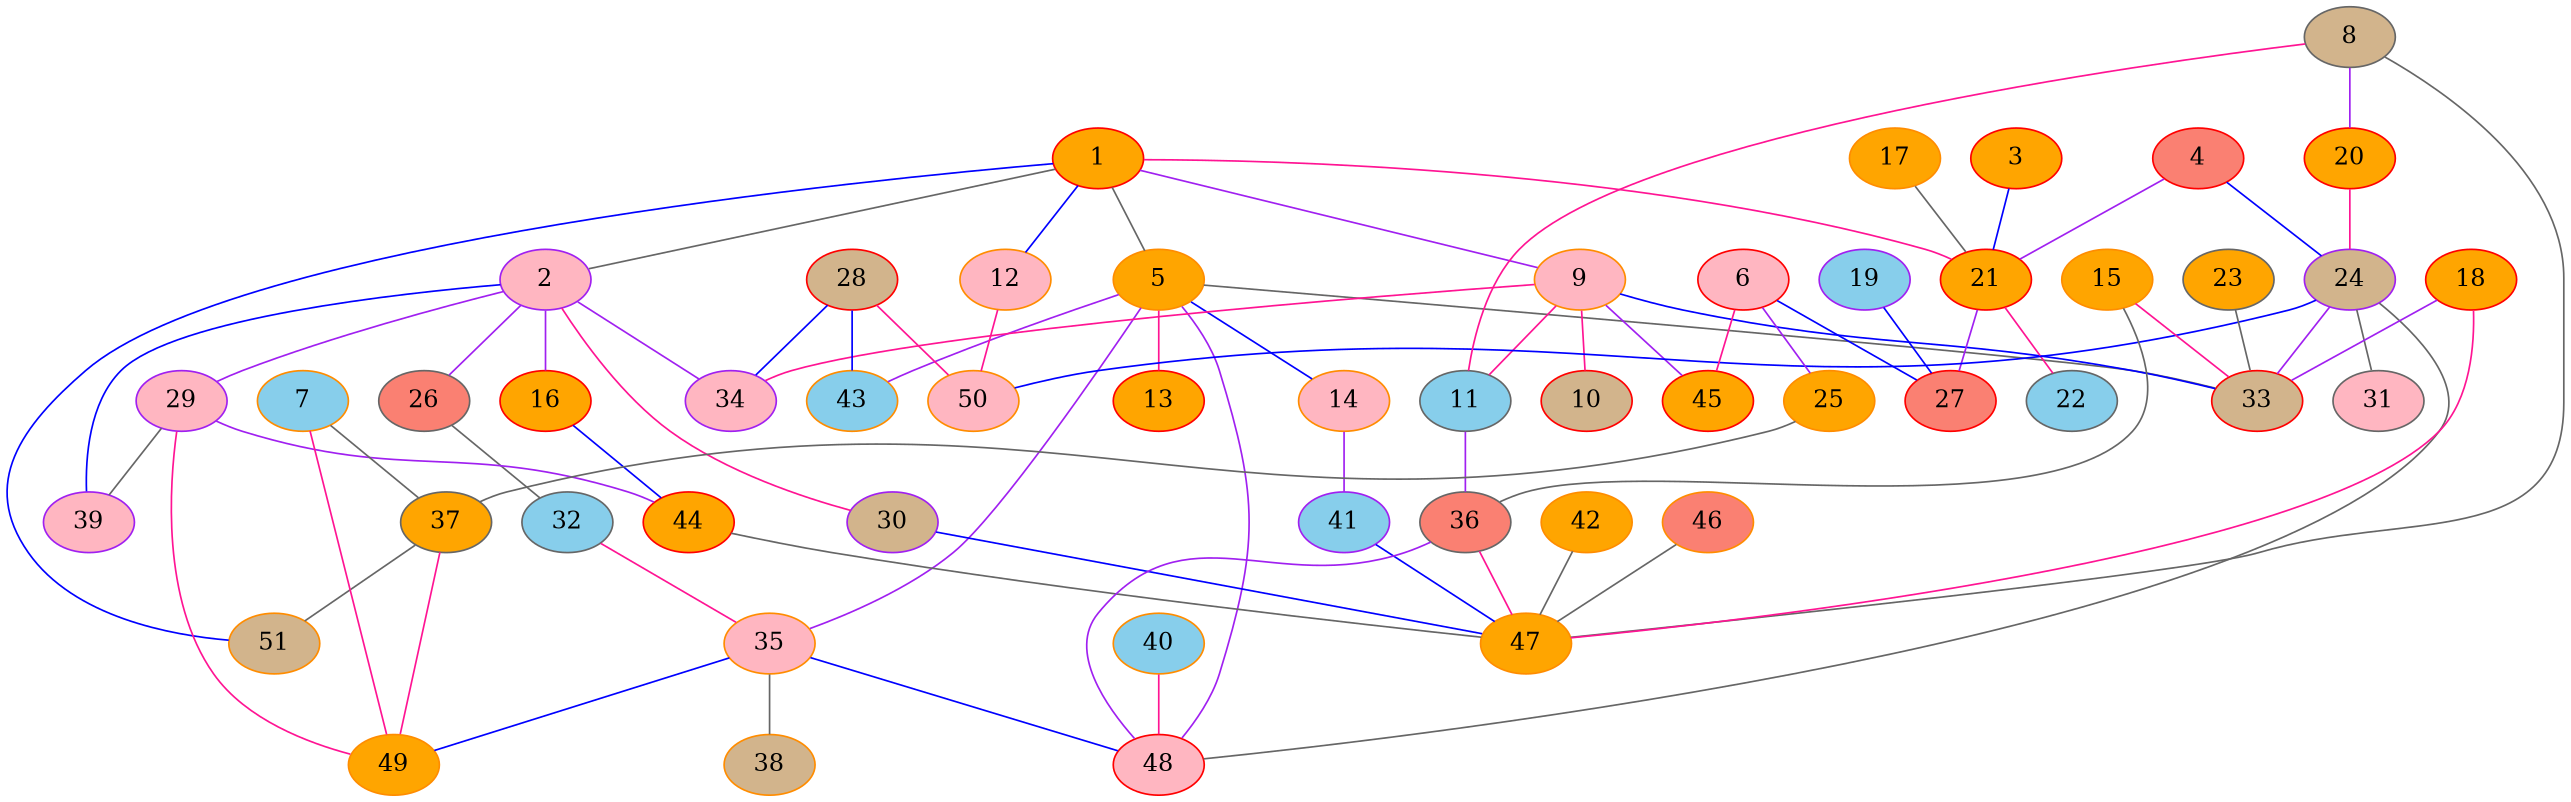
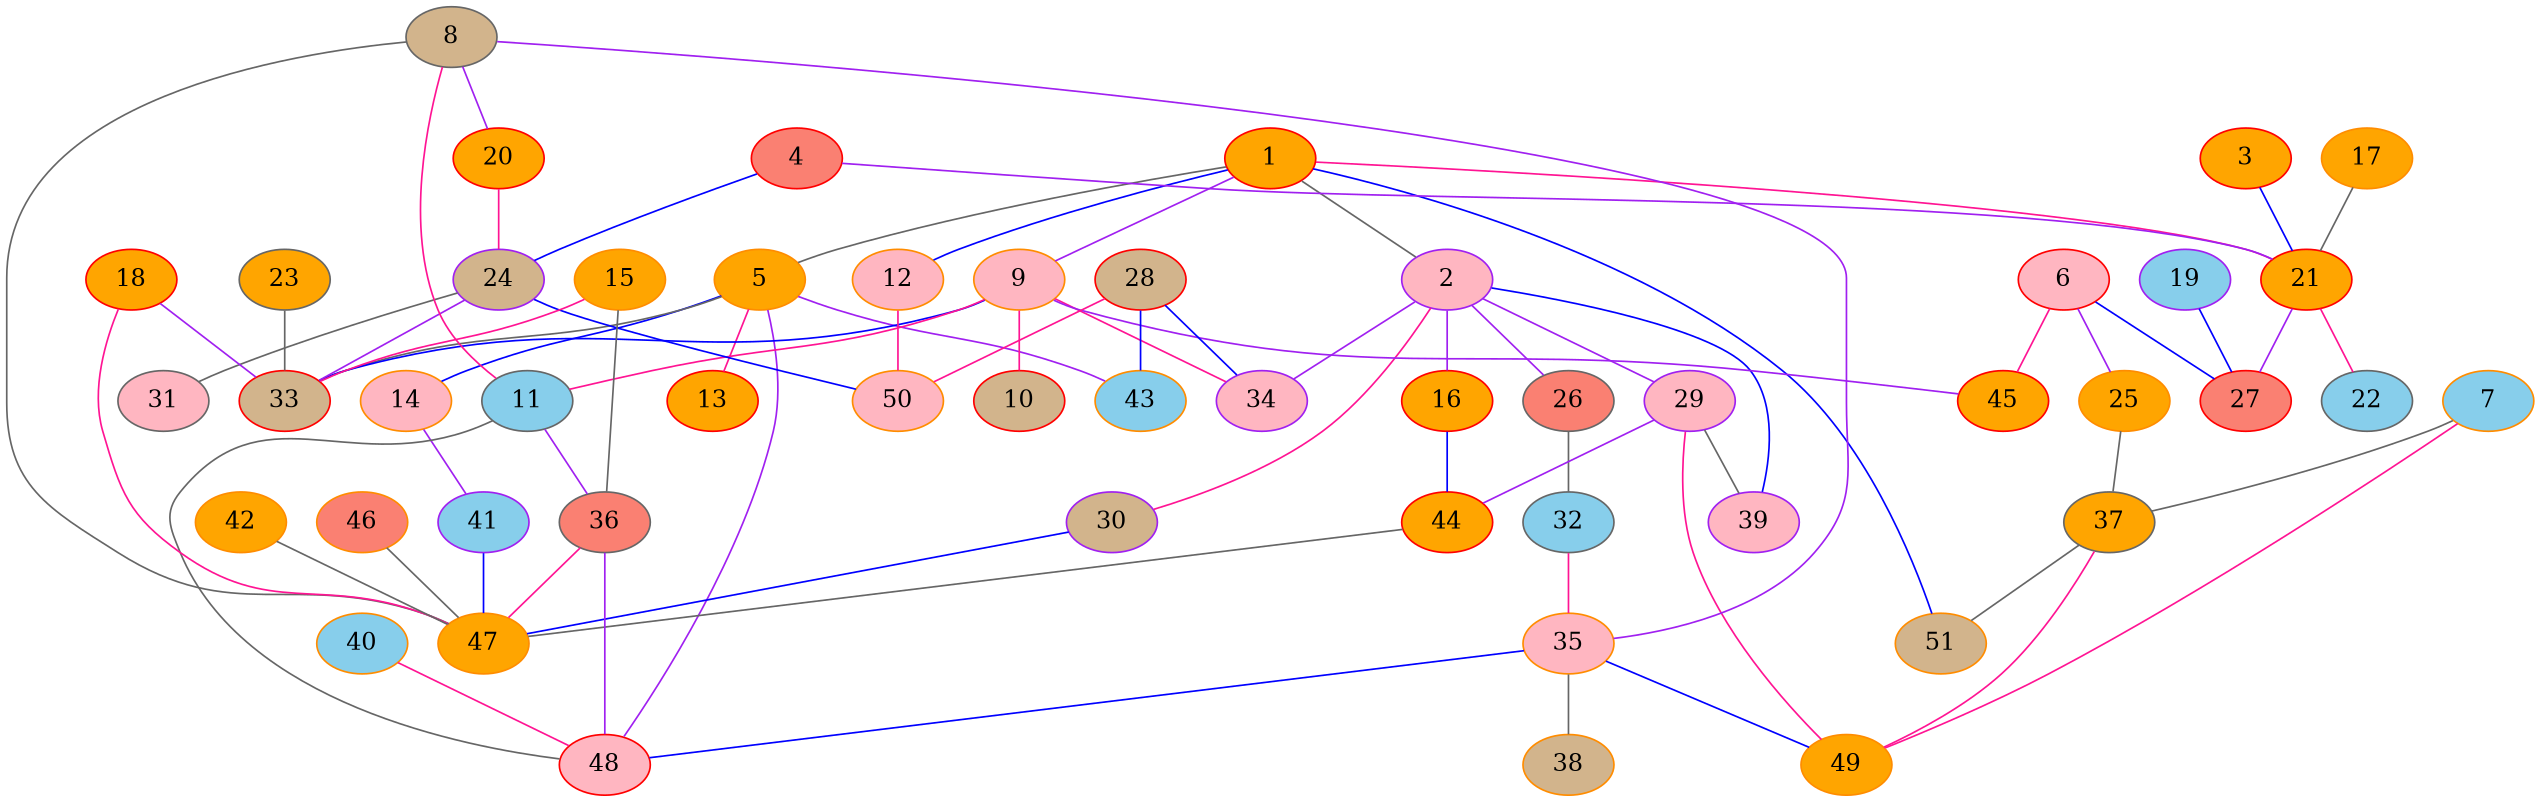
(1003, 499) -> (1439, 139)
(1920, 646) -> (194, 575)
